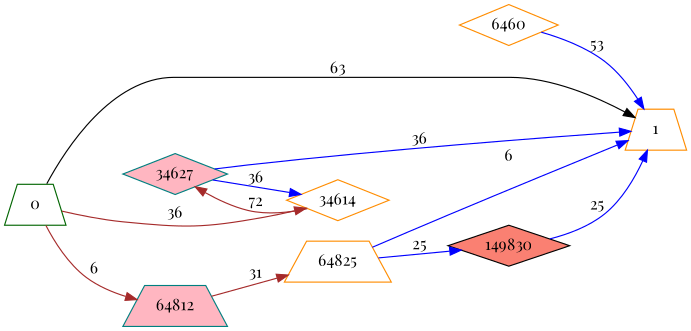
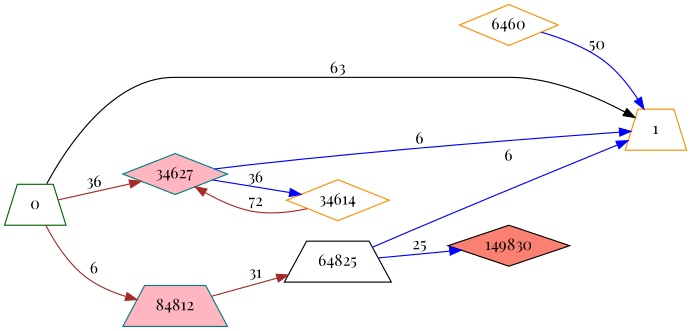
(597, 45) -> (597, 45)
(420, 139) -> (420, 139)
(607, 212) -> none
(178, 226) -> (94, 192)
(338, 262) -> (338, 262)
(175, 306) -> (175, 306)
